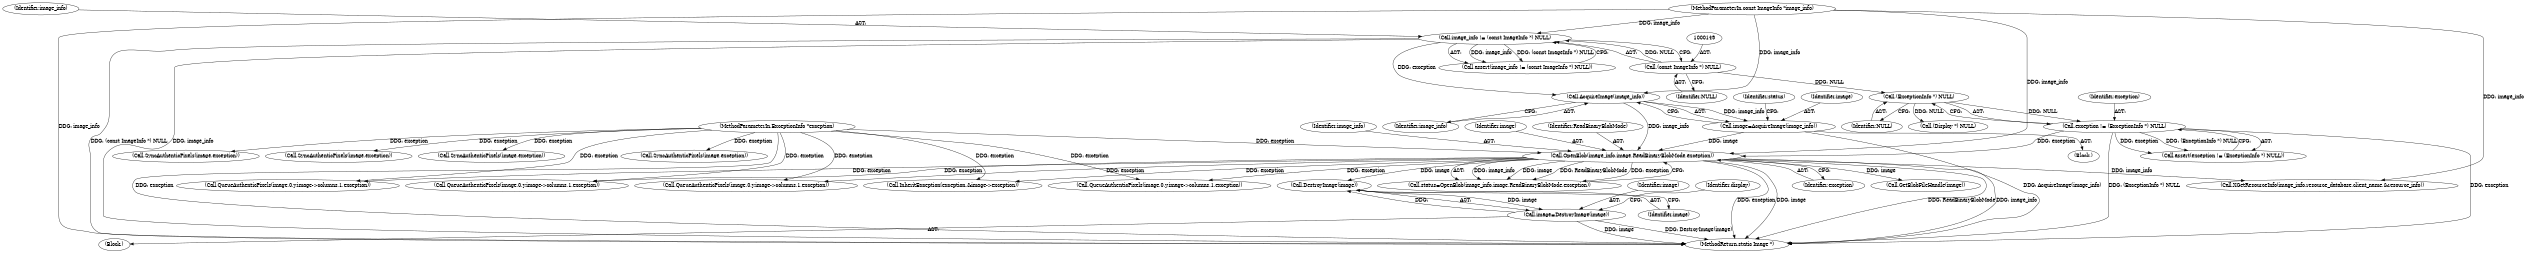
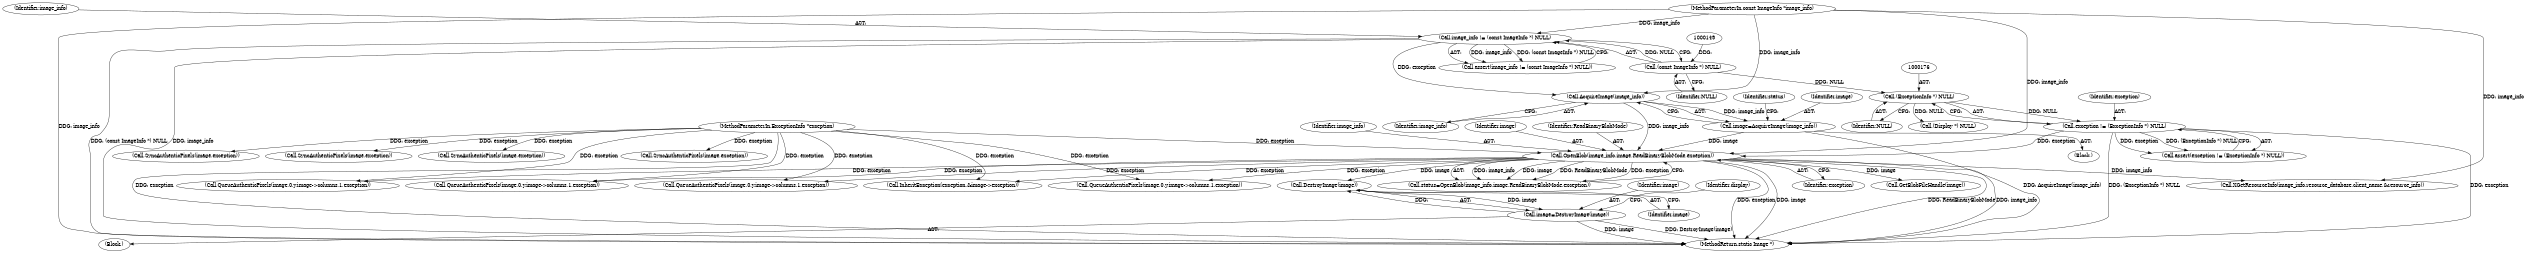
(1706, 53) -> (1706, 53)
none -> (1919, 68)
